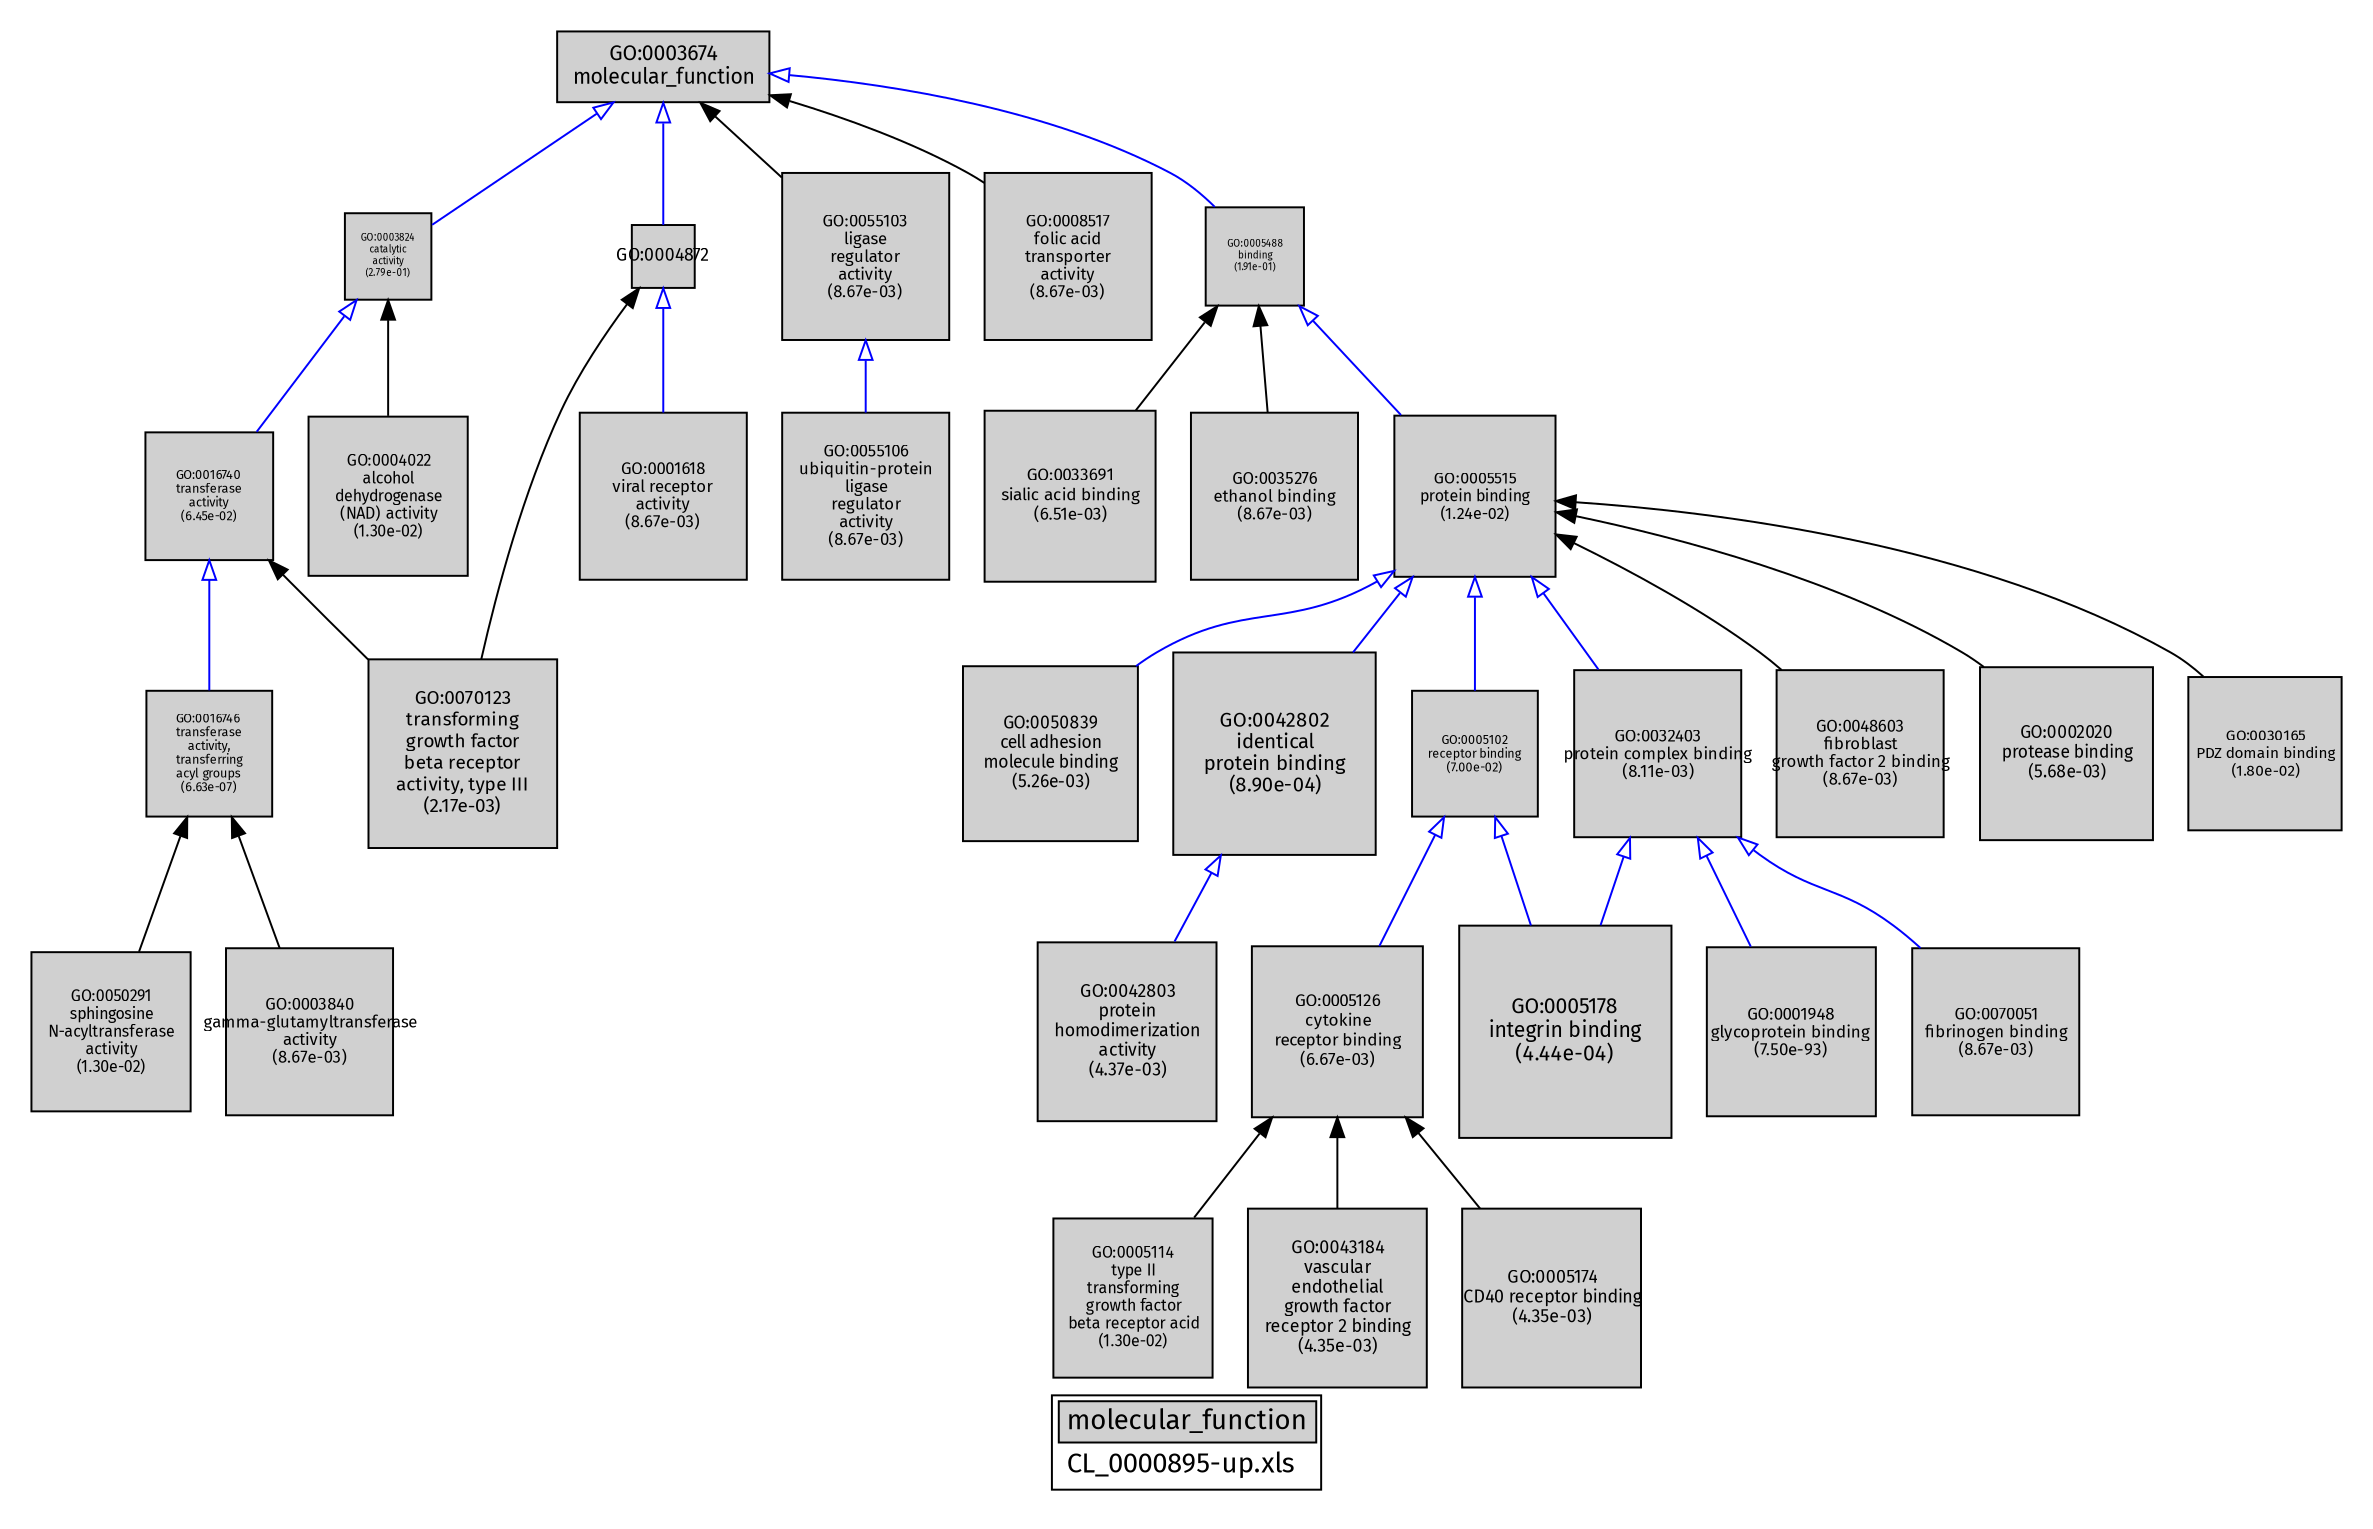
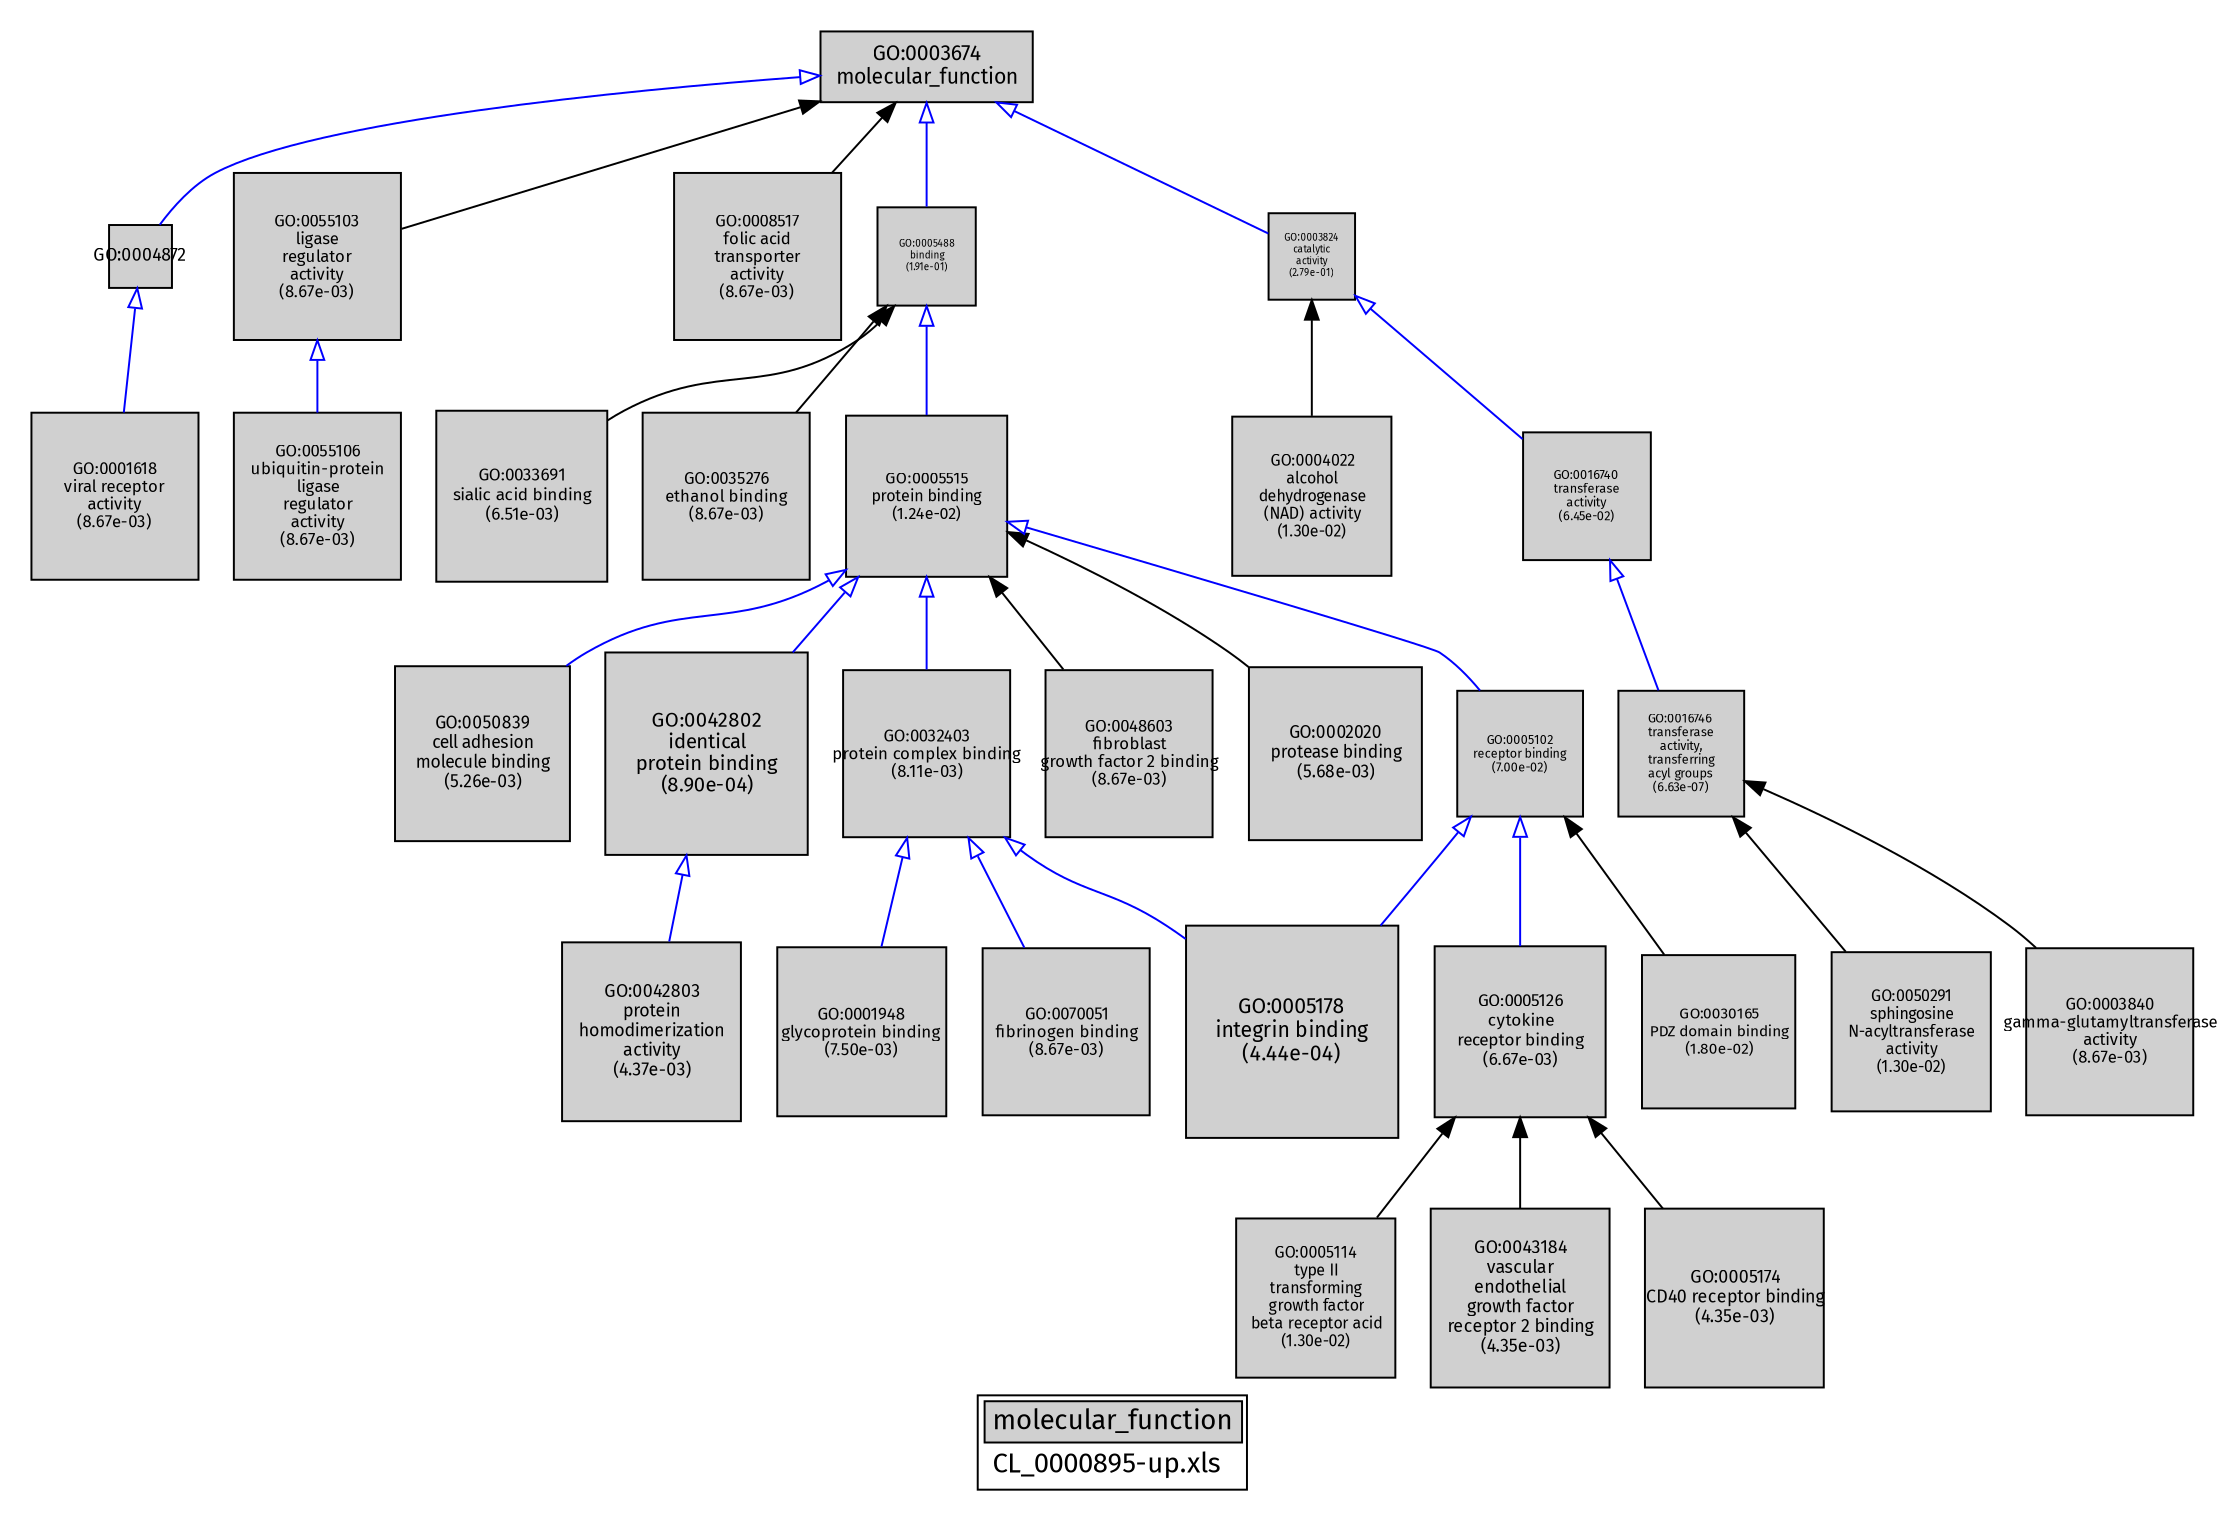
(1901, 552) -> (1620, 894)
(463, 754) -> none
(1791, 1050) -> (862, 1050)
